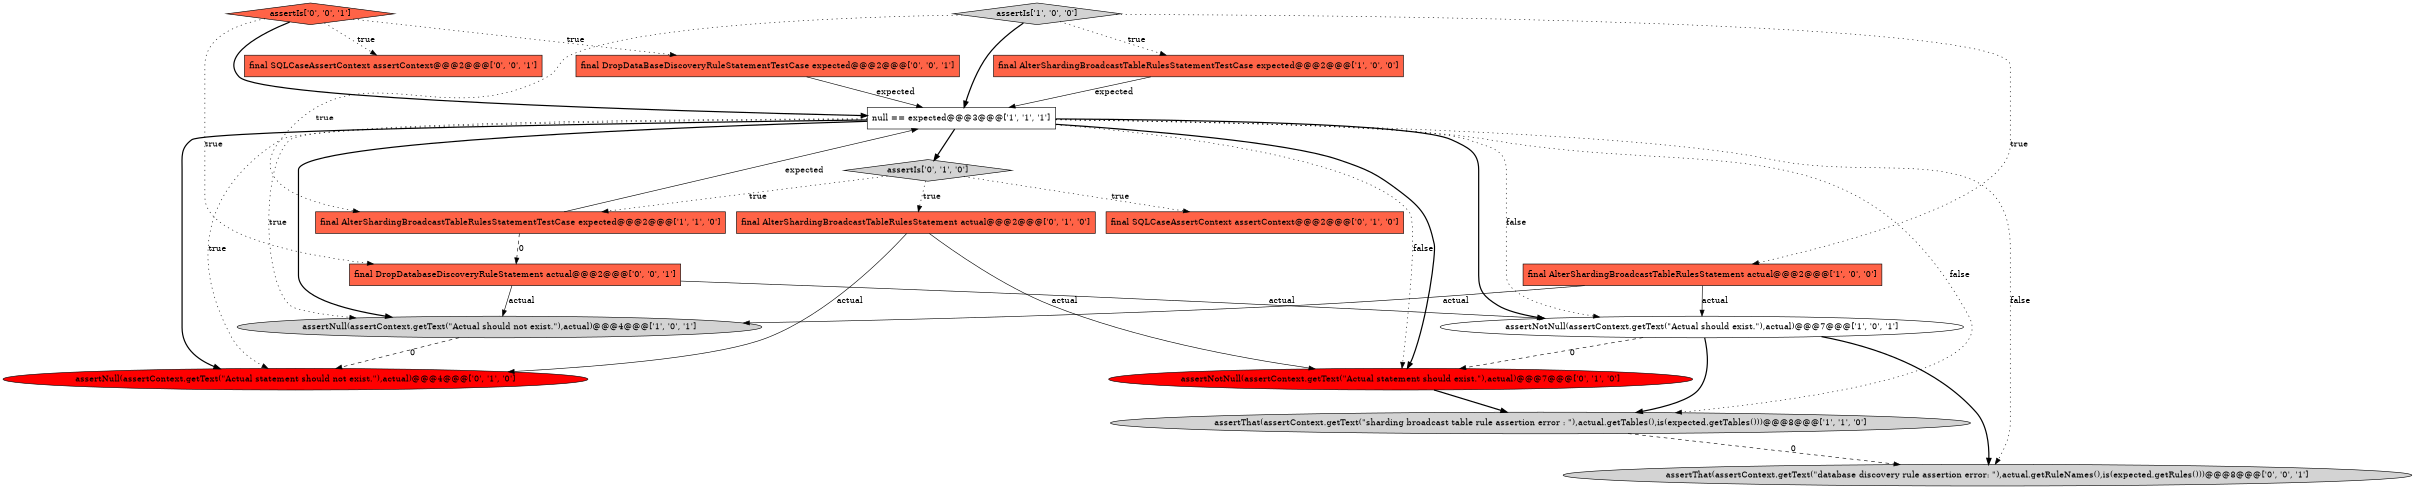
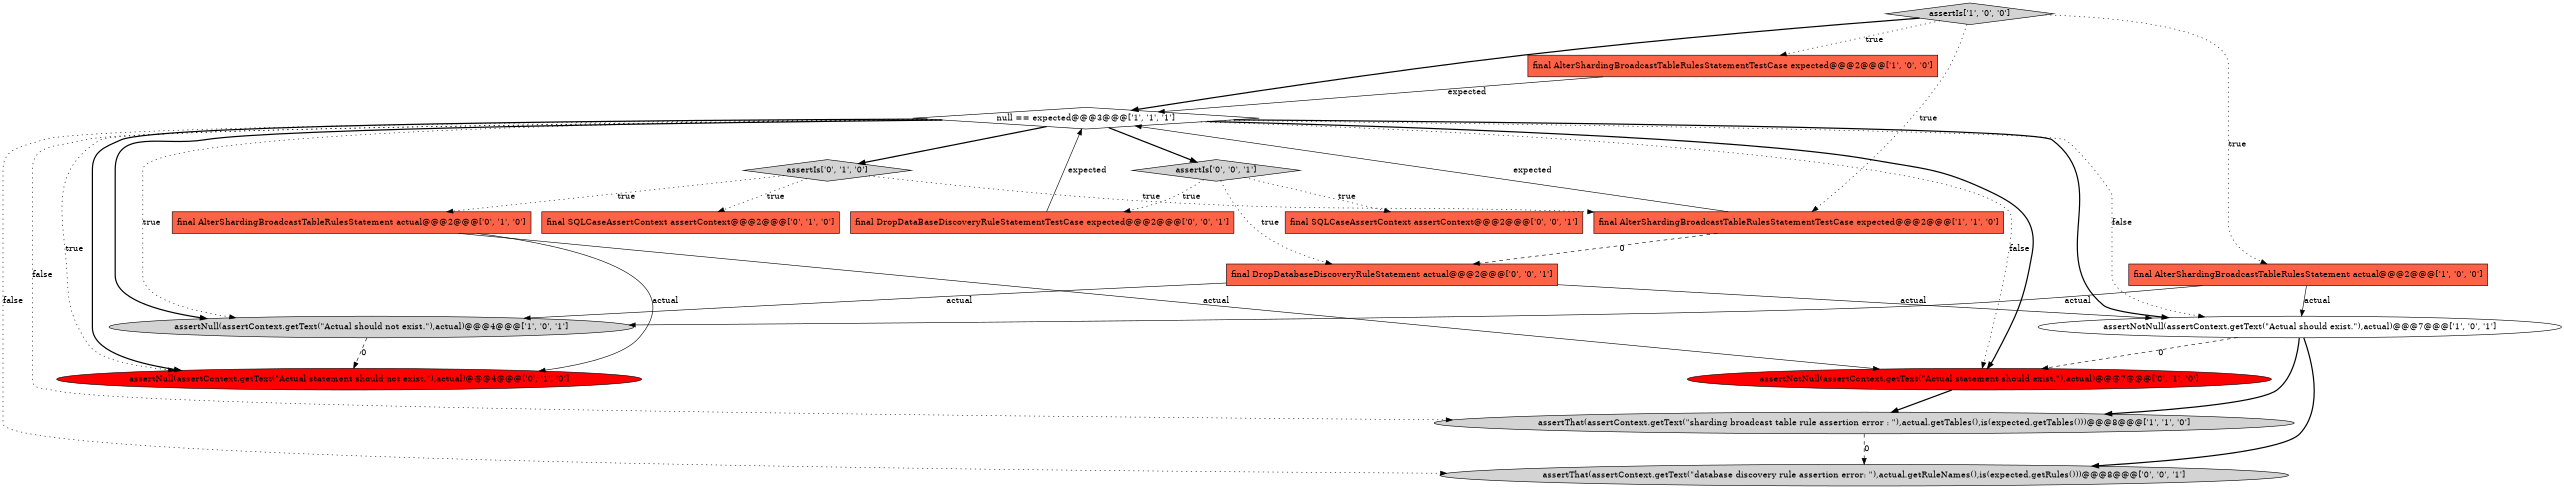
(310, 14) -> (1216, 170)
(506, 104) -> (1150, 144)
(962, 118) -> (1086, 118)
